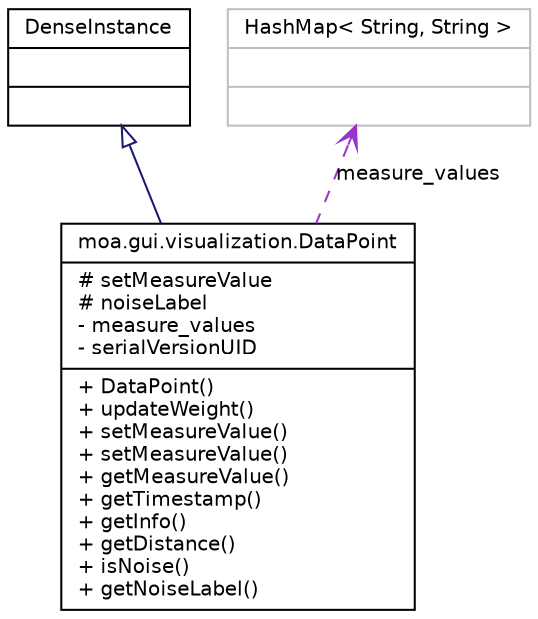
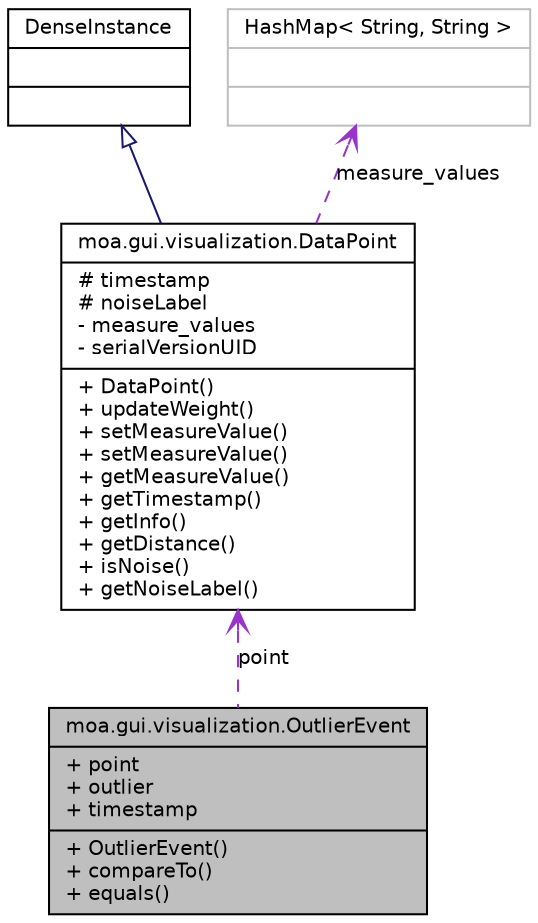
(176, 281) -> (144, 281)
none -> (238, 811)
